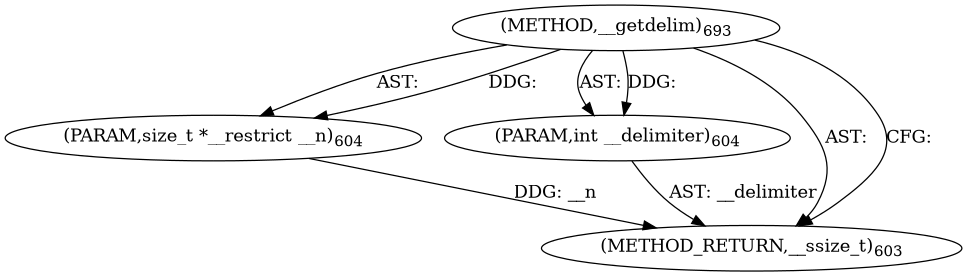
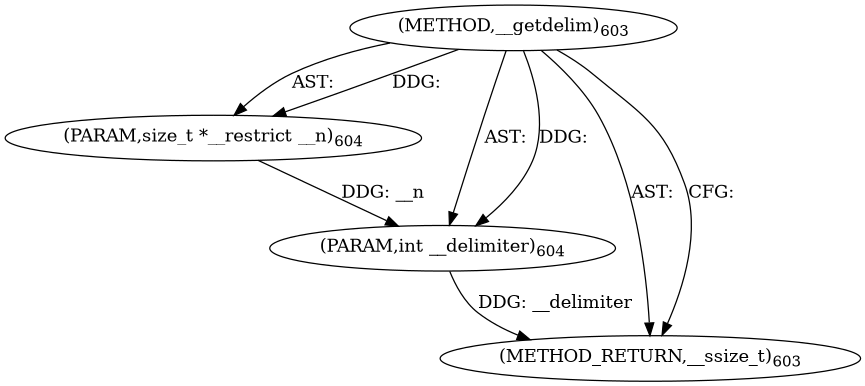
(717, 26) -> (615, 26)
(476, 192) -> (322, 191)
(743, 193) -> (555, 303)
